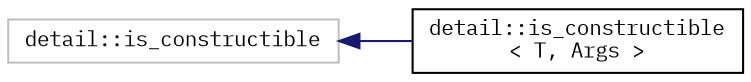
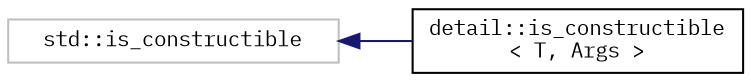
(173, 41) -> (173, 41)
